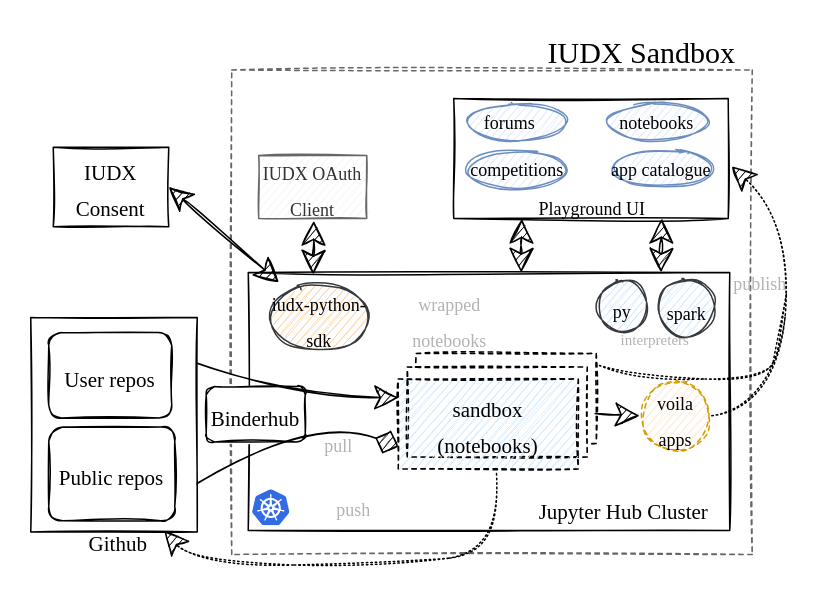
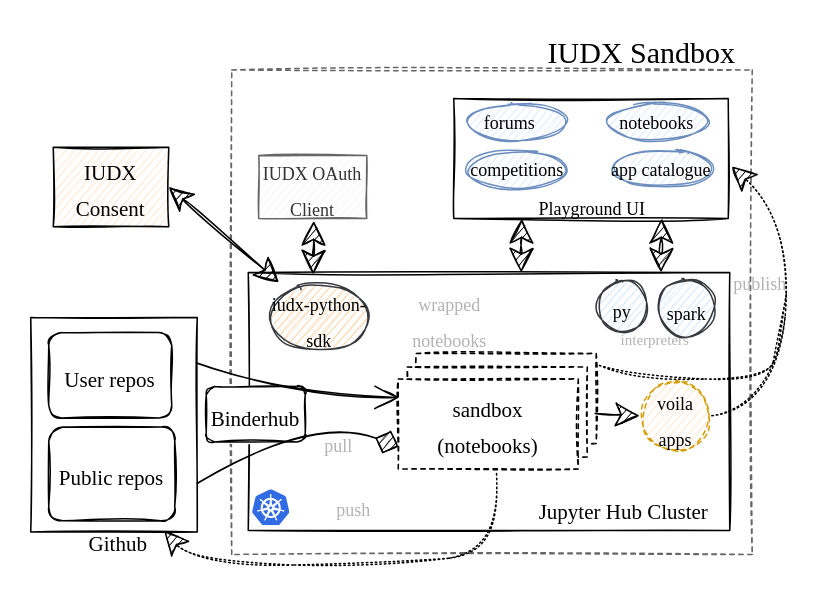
(111, 187) -> (111, 187)
(345, 395) -> (350, 395)
(488, 424) -> (488, 424)
